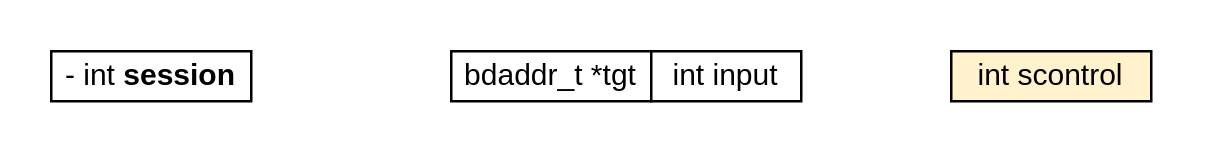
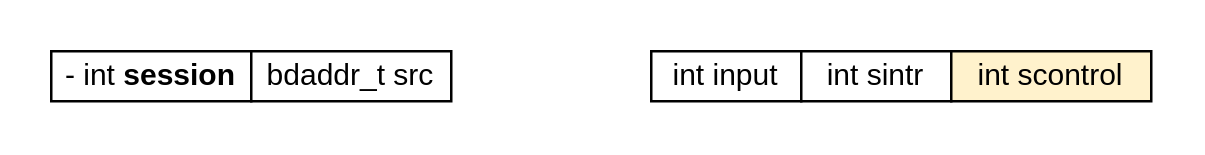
none -> (351, 76)
(551, 76) -> none
none -> (876, 76)
